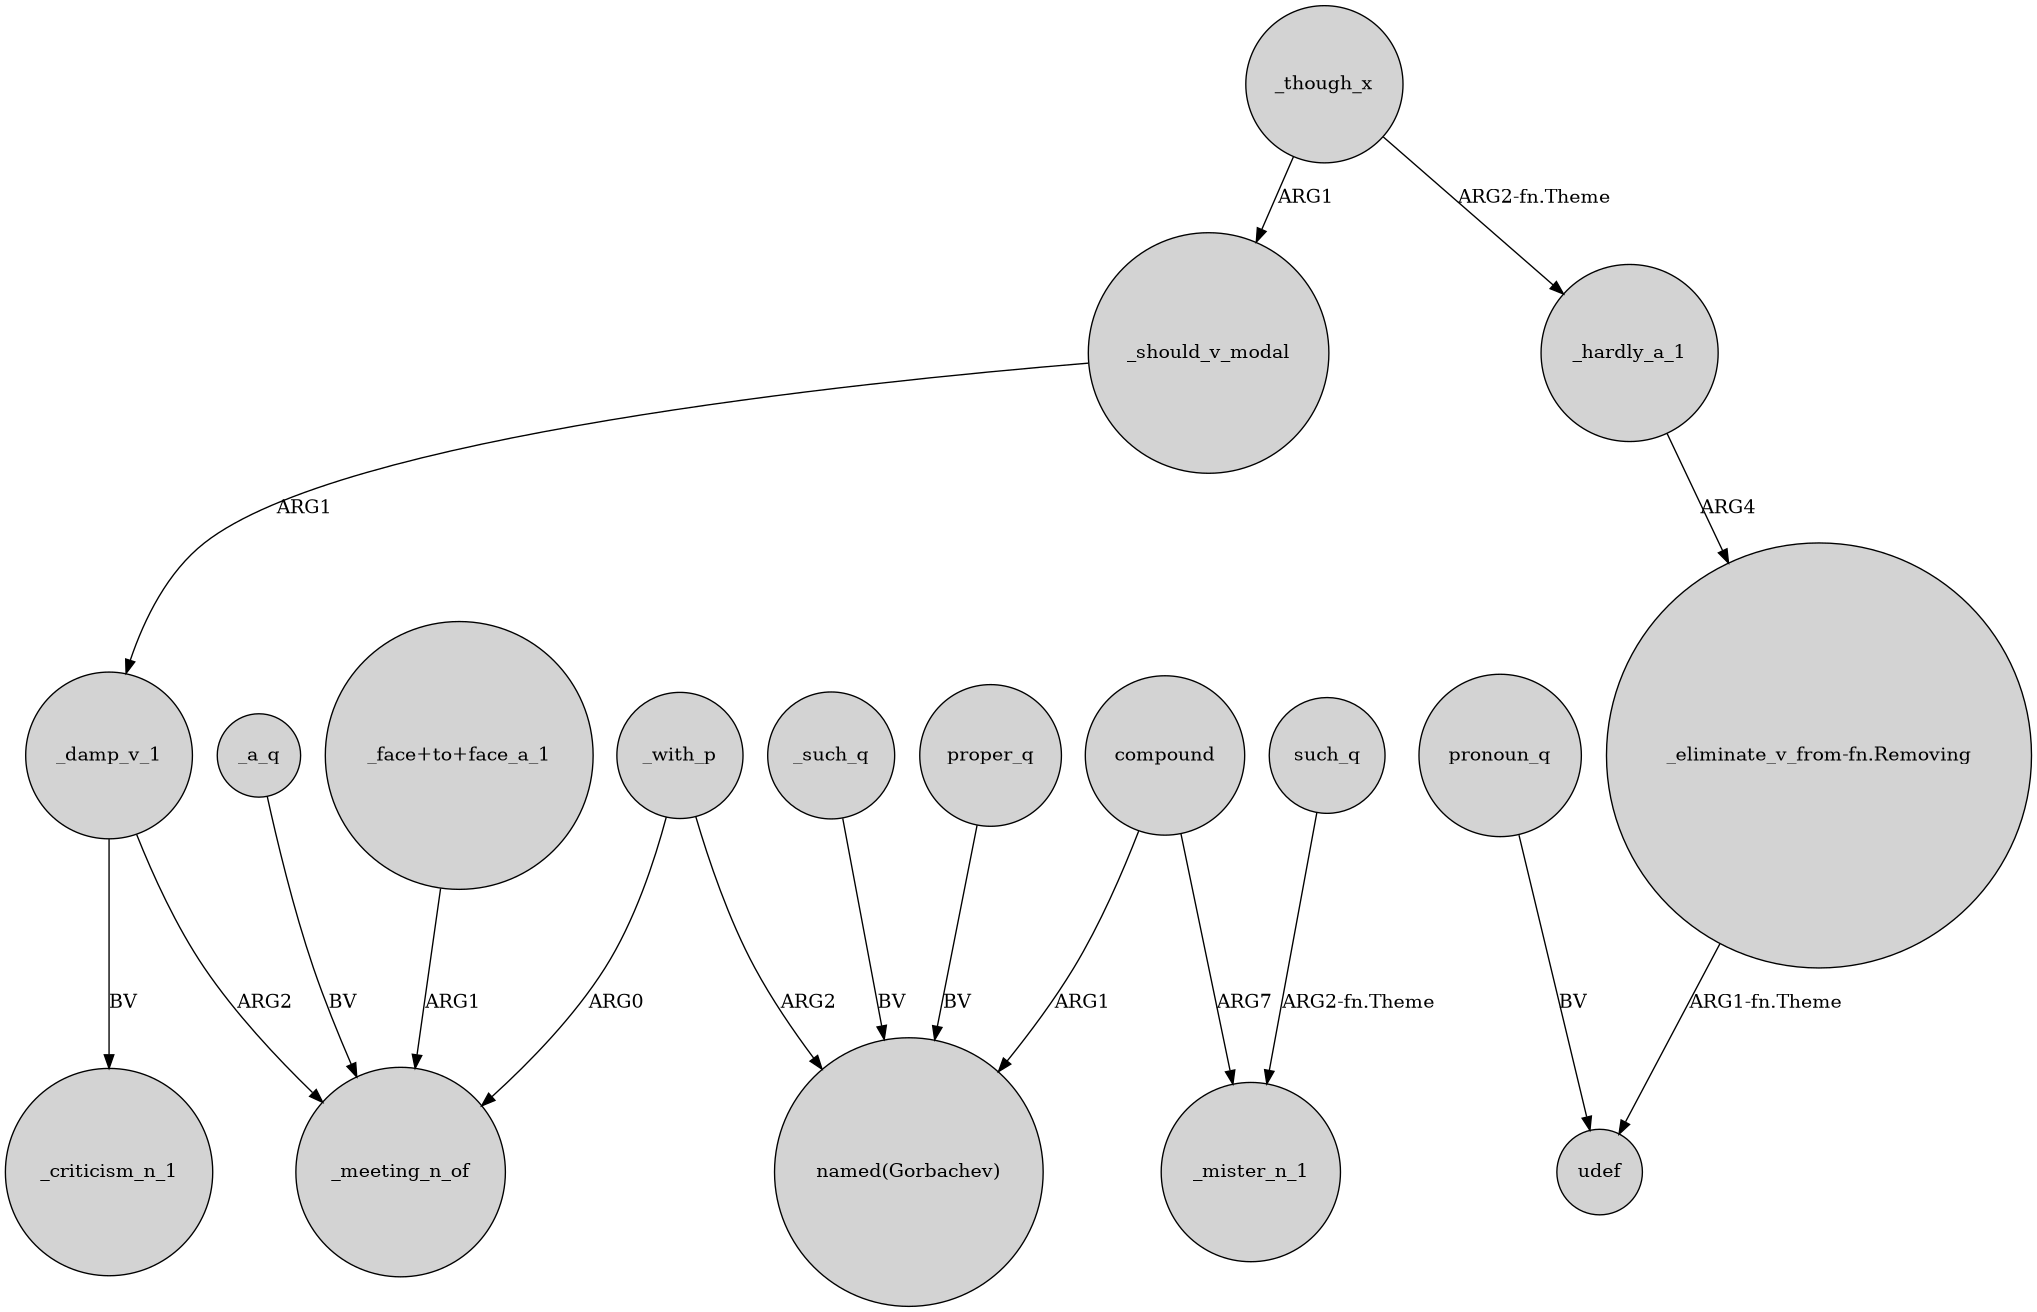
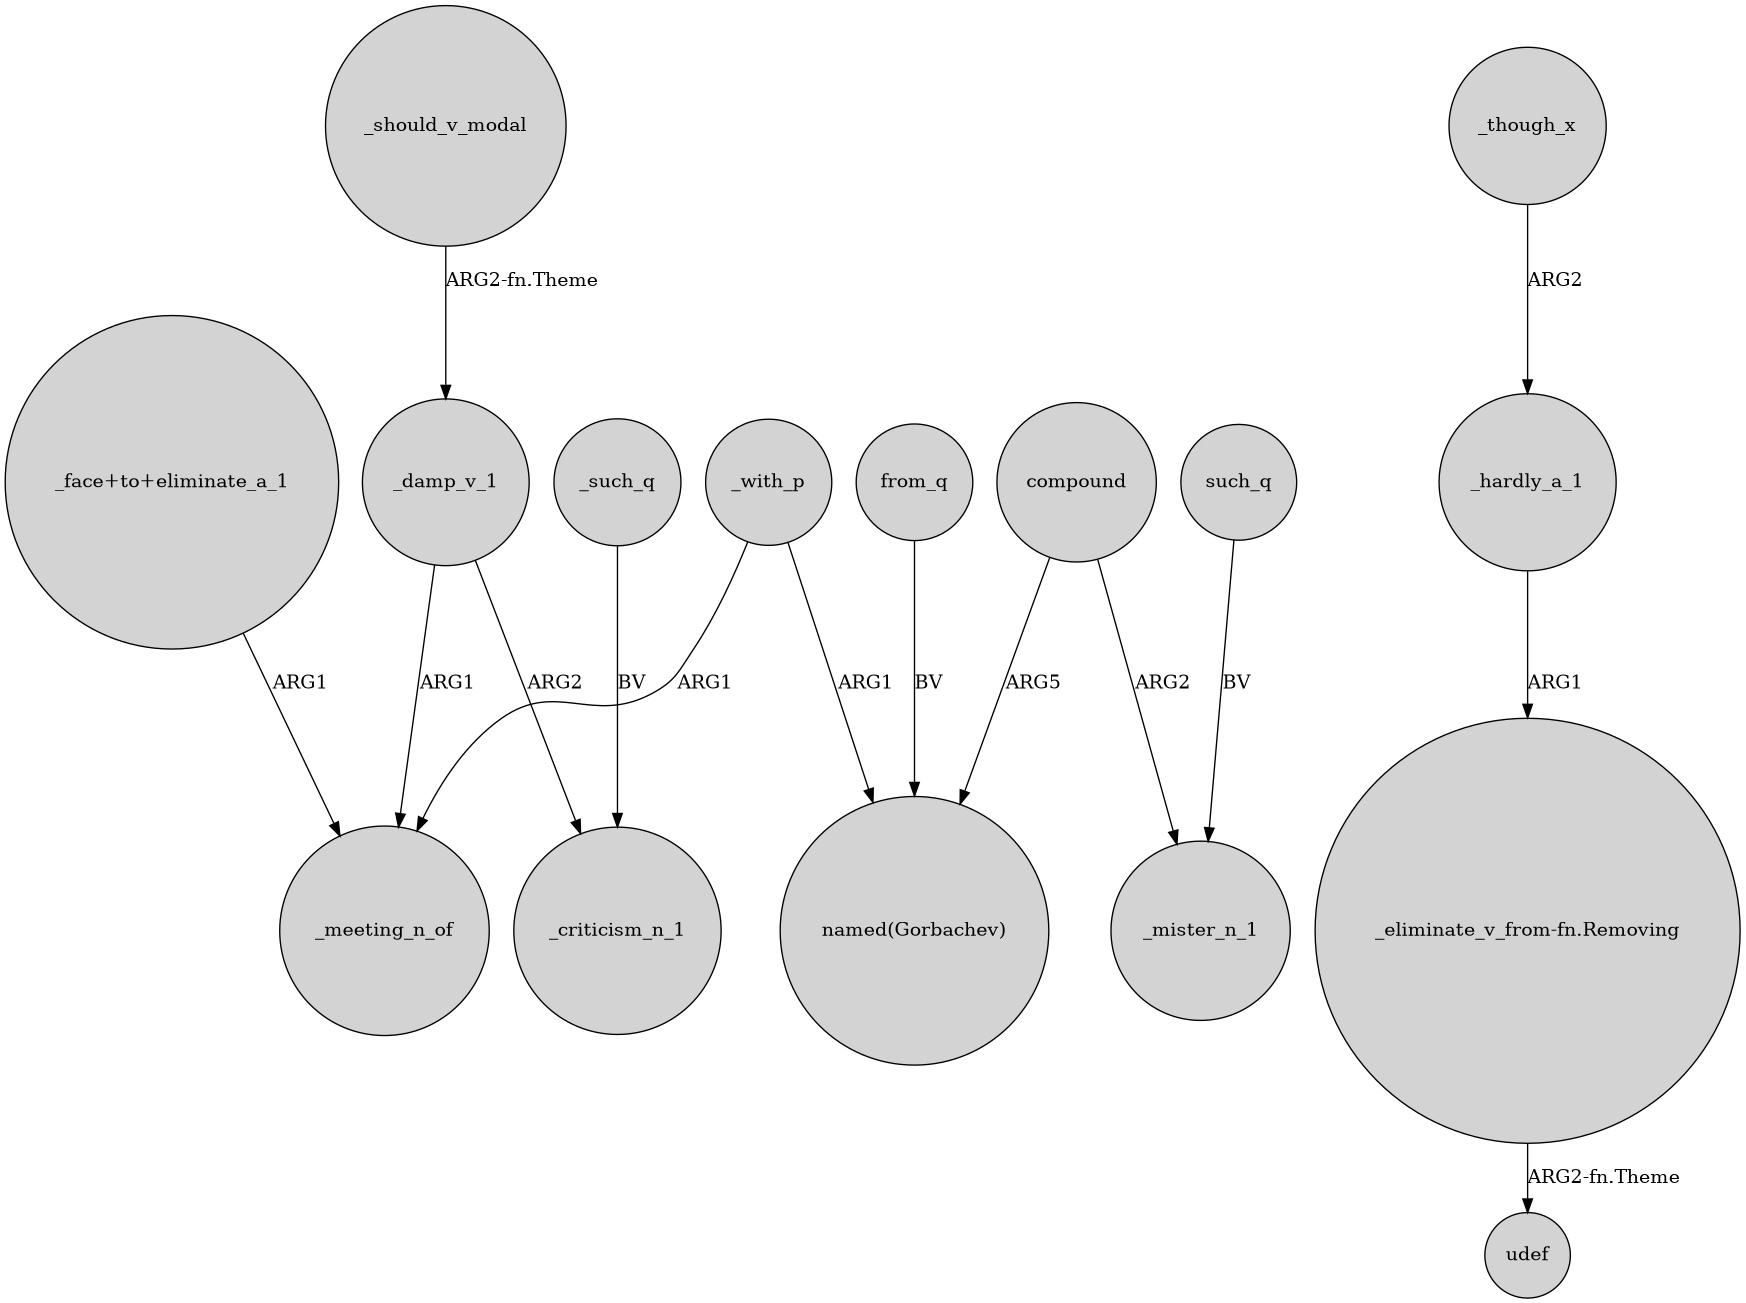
(1278, 193) -> none
(1534, 198) -> (1556, 281)
(305, 508) -> (522, 281)
(1728, 508) -> (1556, 684)
(259, 755) -> none
(459, 755) -> (172, 482)
(991, 755) -> (914, 482)
(1500, 755) -> none
(862, 922) -> (617, 680)
(123, 1003) -> (555, 684)
(265, 1003) -> (448, 684)
(617, 1003) -> (705, 684)
(809, 1003) -> (866, 684)
(1083, 1003) -> (1034, 684)
(1245, 1003) -> (1163, 684)
(1358, 1003) -> (1237, 684)
(1766, 1003) -> (1604, 1178)
